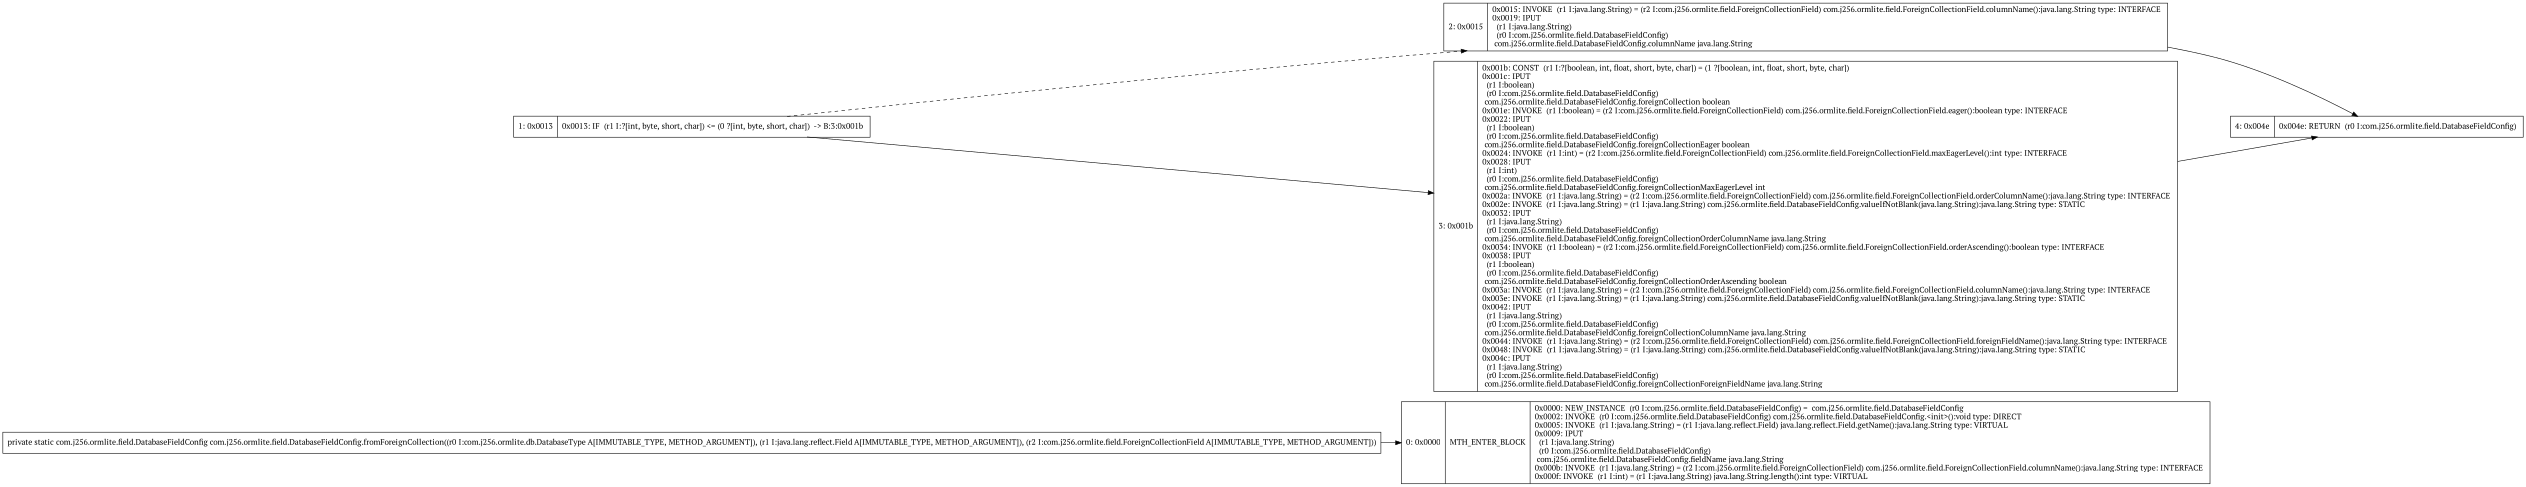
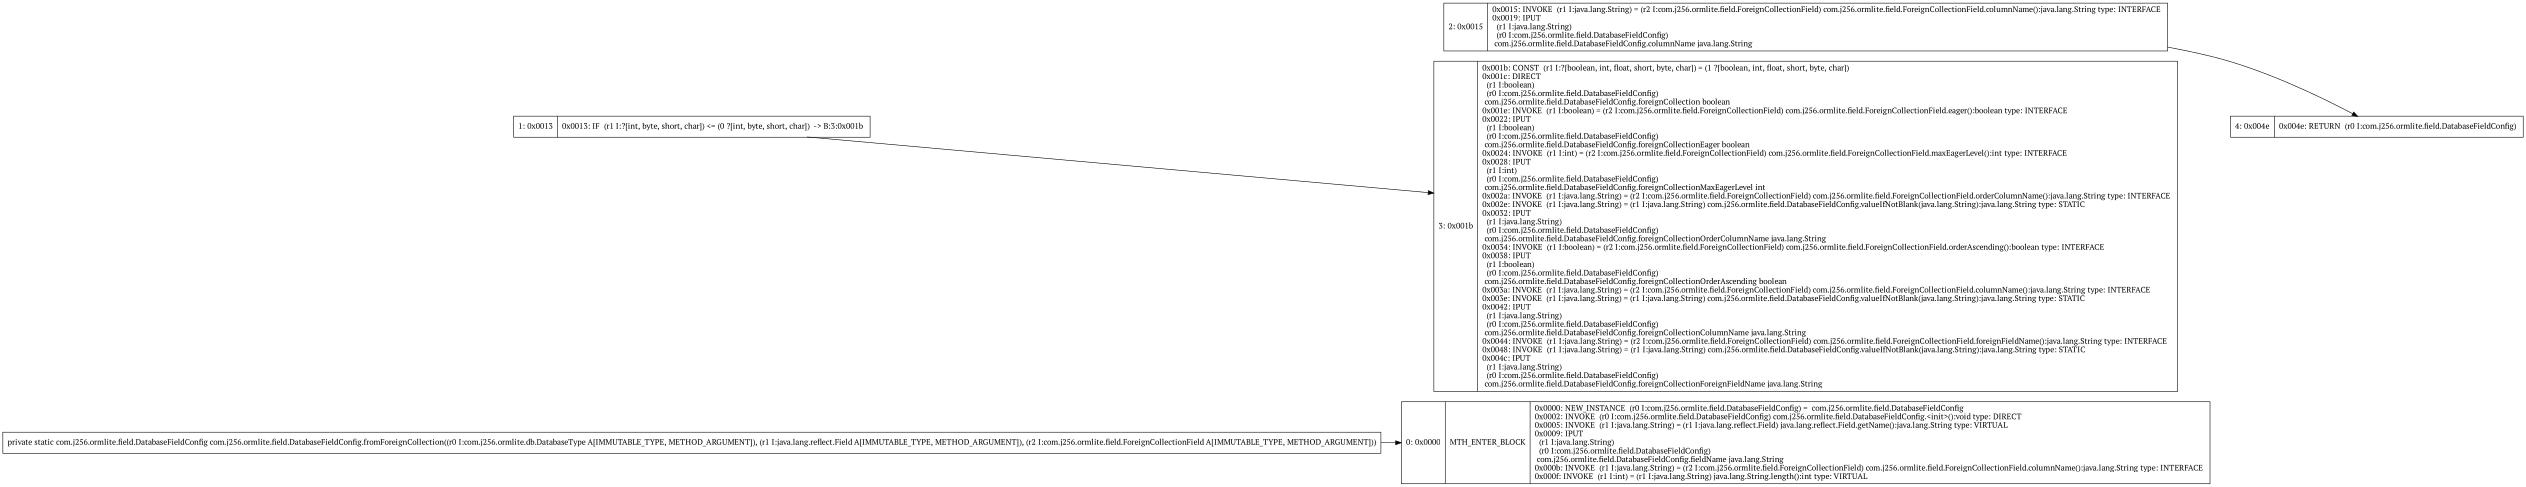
(1509, 77) -> (1514, 77)
(1124, 82) -> none
(2245, 150) -> none
